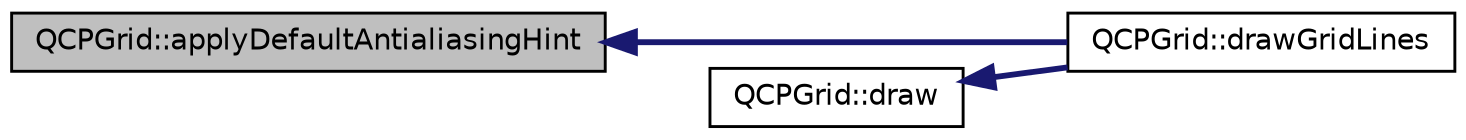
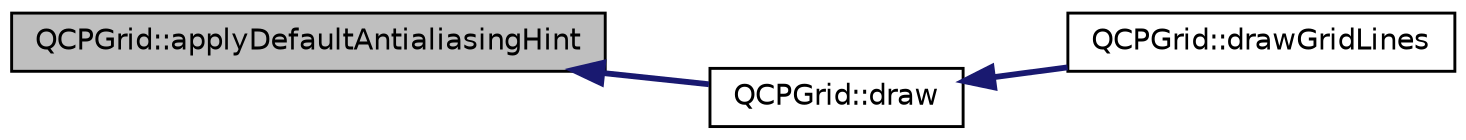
(851, 42) -> (656, 79)
